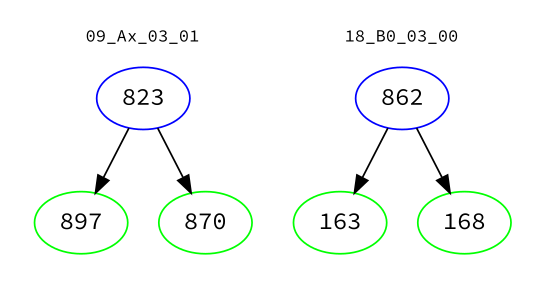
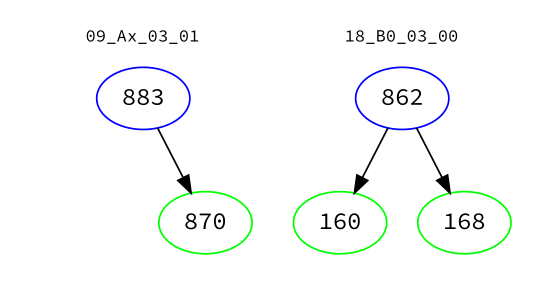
(143, 98) -> (143, 98)
(81, 223) -> none
(340, 223) -> (340, 223)
